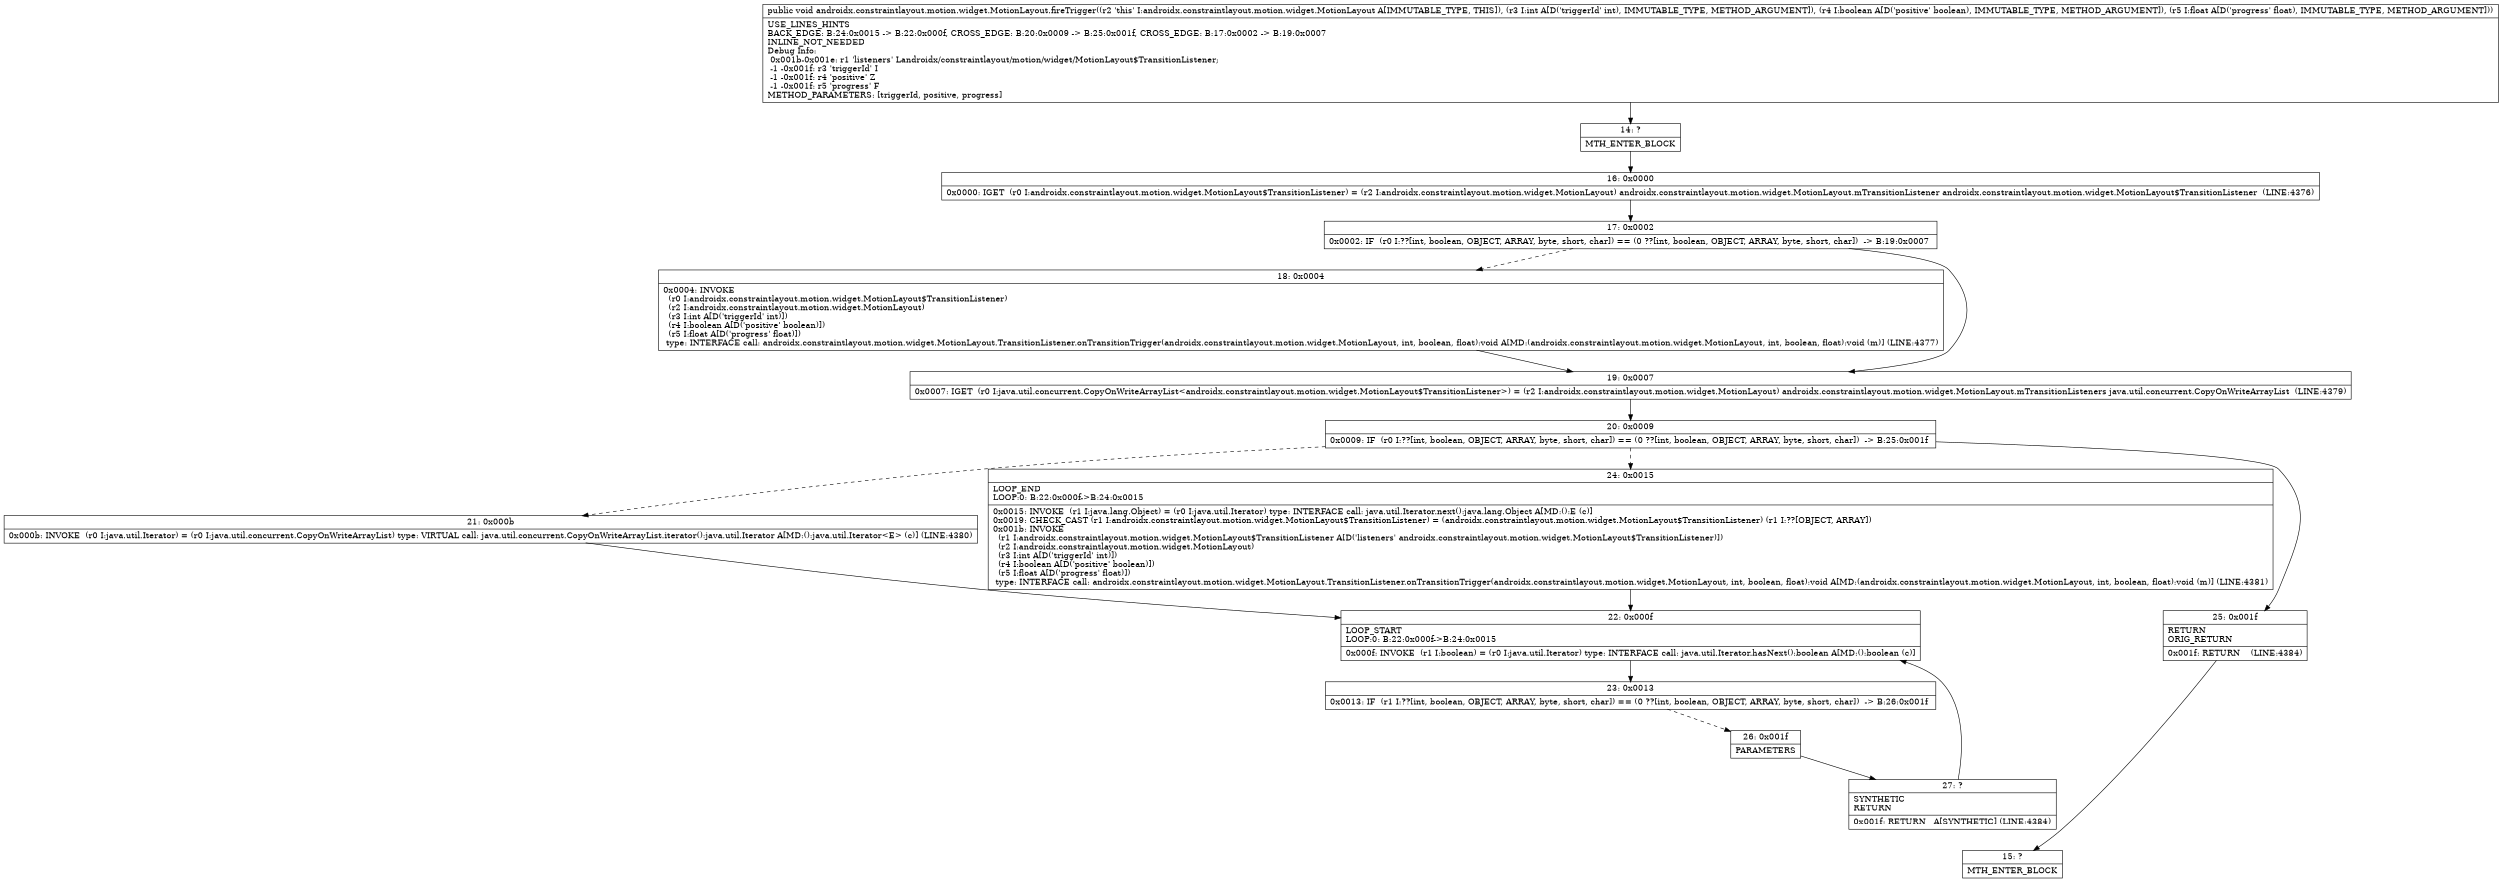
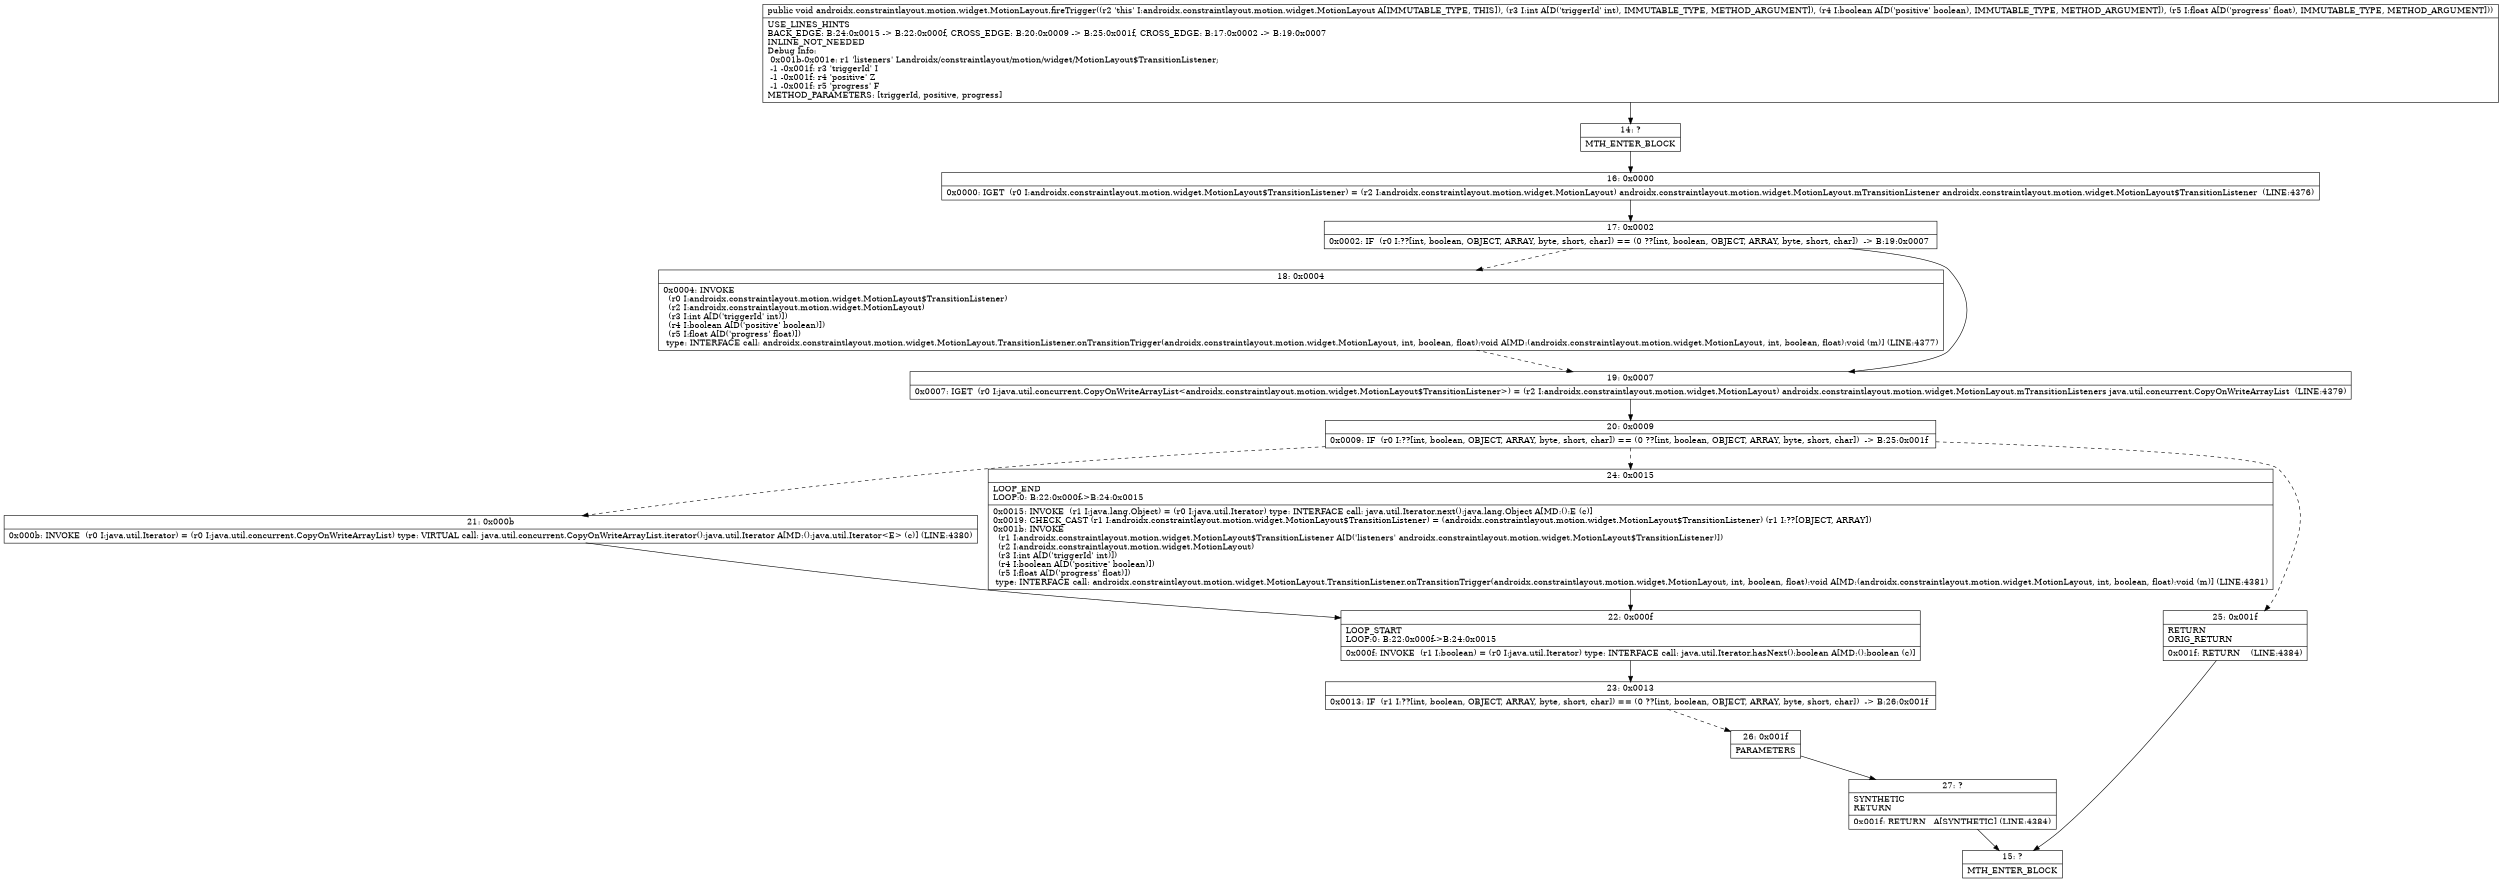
(1522, 360) -> (1522, 360)
(2183, 454) -> (2183, 454)
(1956, 709) -> (1986, 838)
